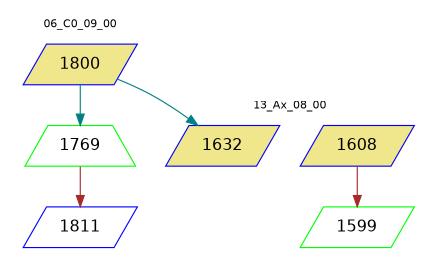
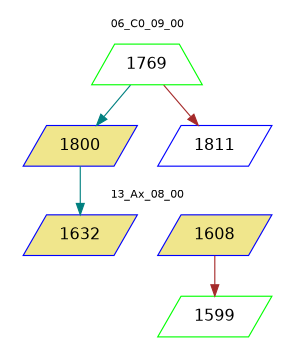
(80, 100) -> (117, 101)
